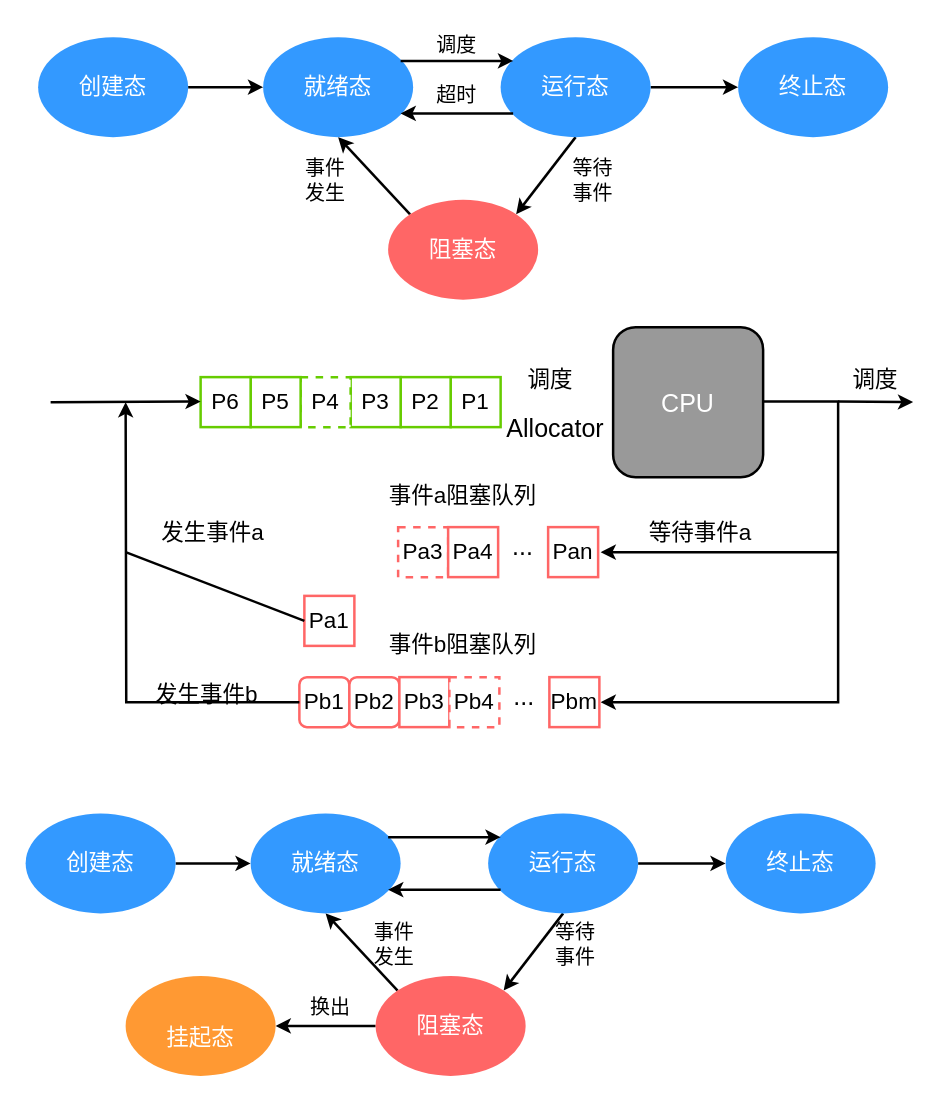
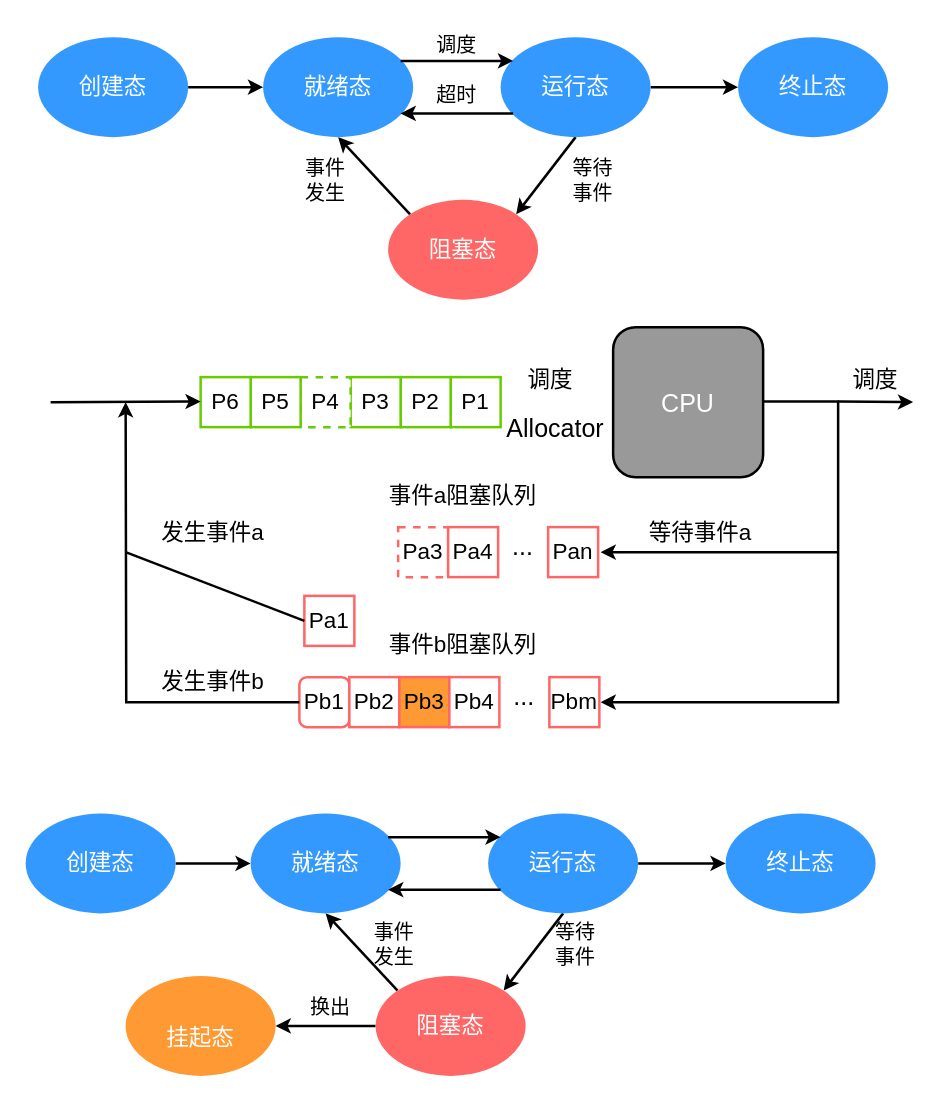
(207, 694) -> (213, 682)
(374, 702) -> (374, 702)
(424, 702) -> (424, 702)
(474, 702) -> (474, 702)
